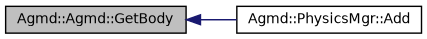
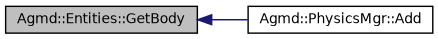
(96, 20) -> (102, 20)
